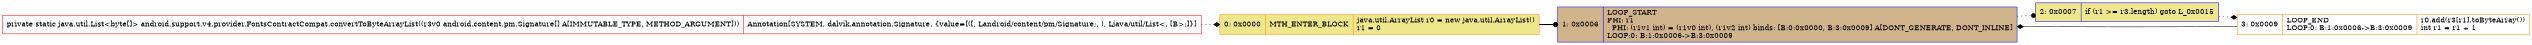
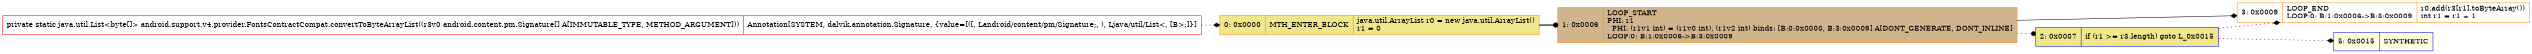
(1787, 25) -> (1787, 25)
(2130, 27) -> (2124, 18)
none -> (2383, 42)
